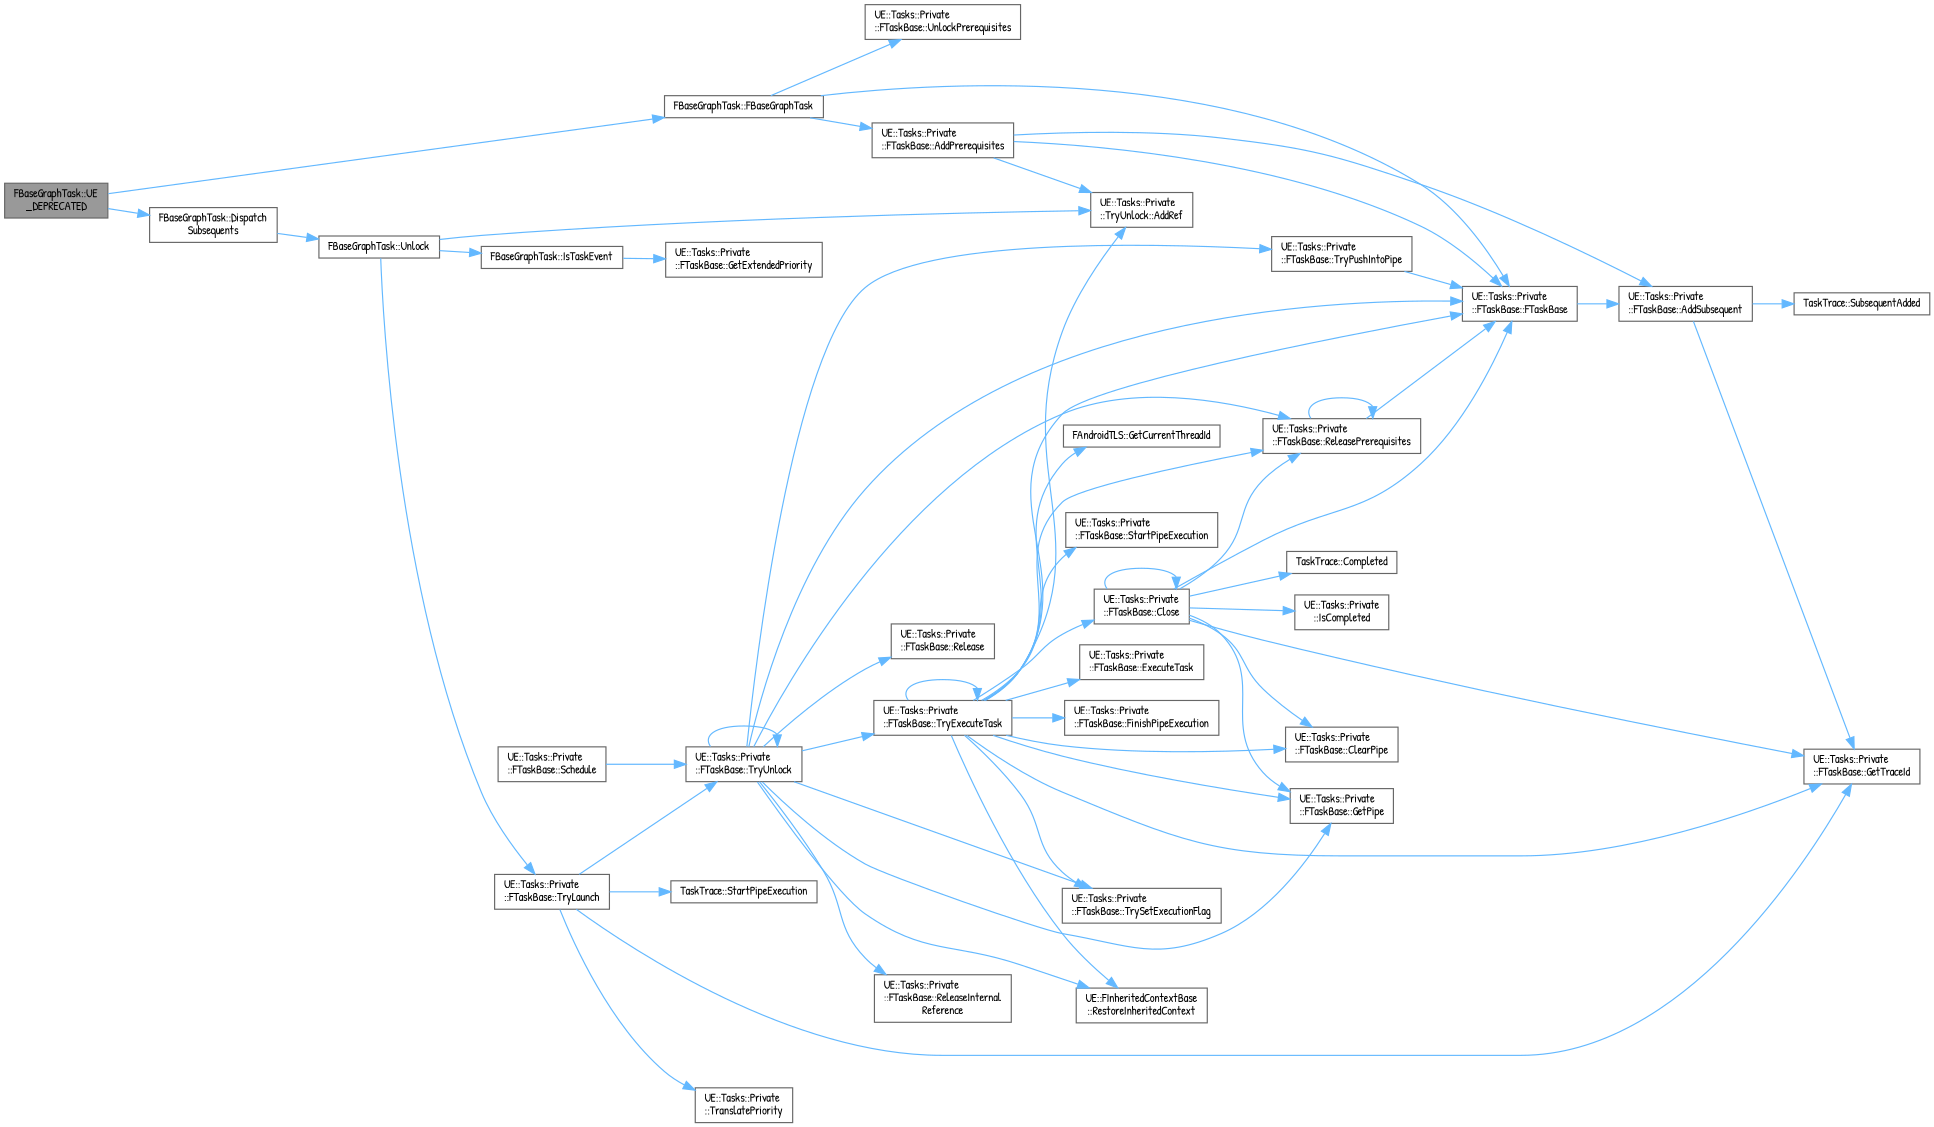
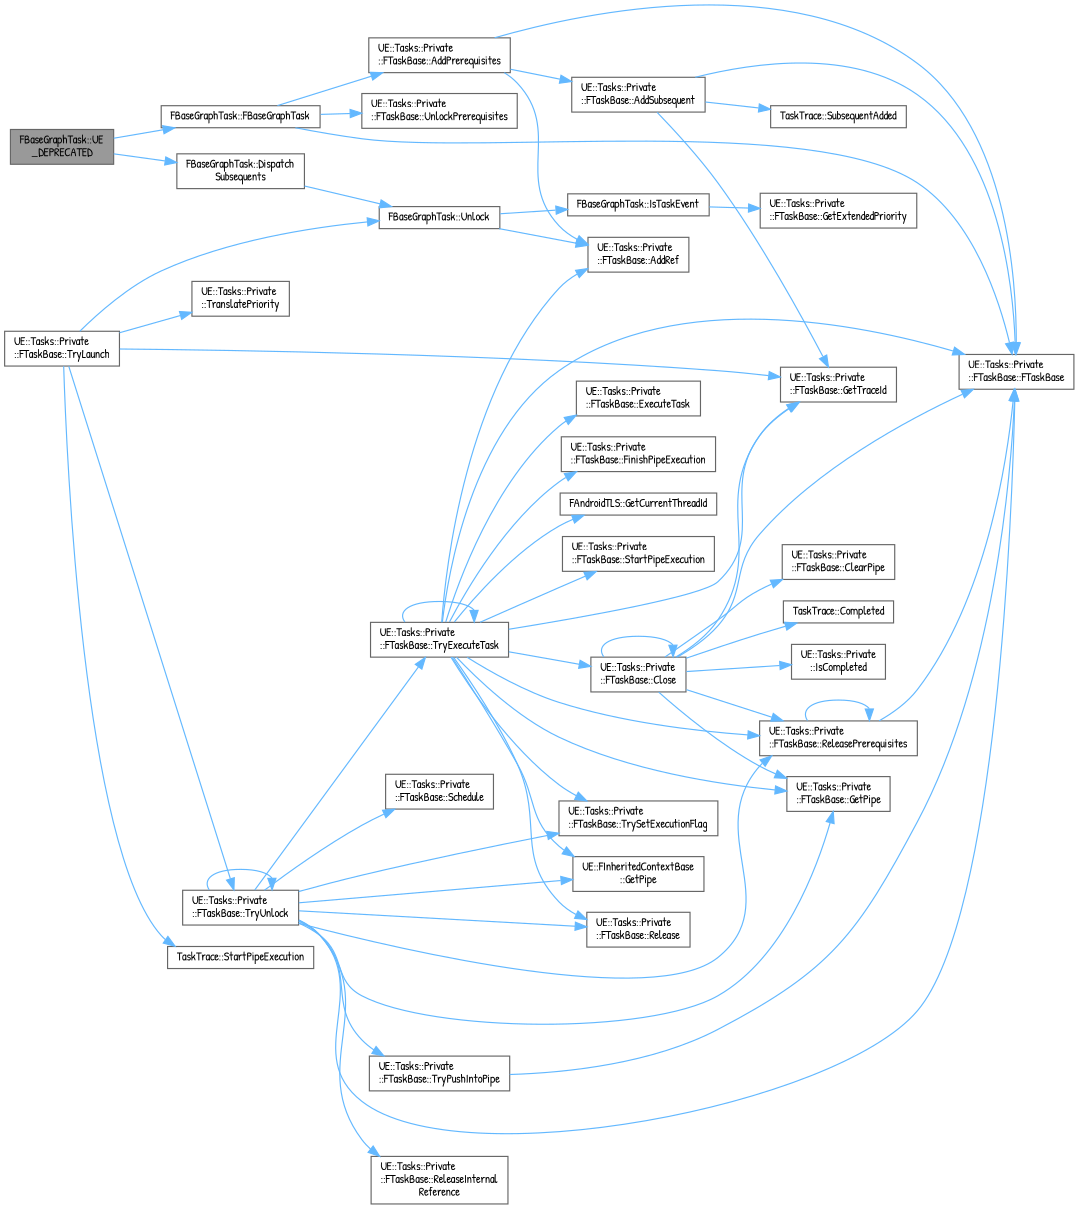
(1142, 210) -> (638, 255)
(1592, 304) -> (934, 110)
(418, 572) -> (213, 251)
(1139, 751) -> (530, 821)
(640, 764) -> (322, 849)
(1142, 1005) -> (638, 874)
